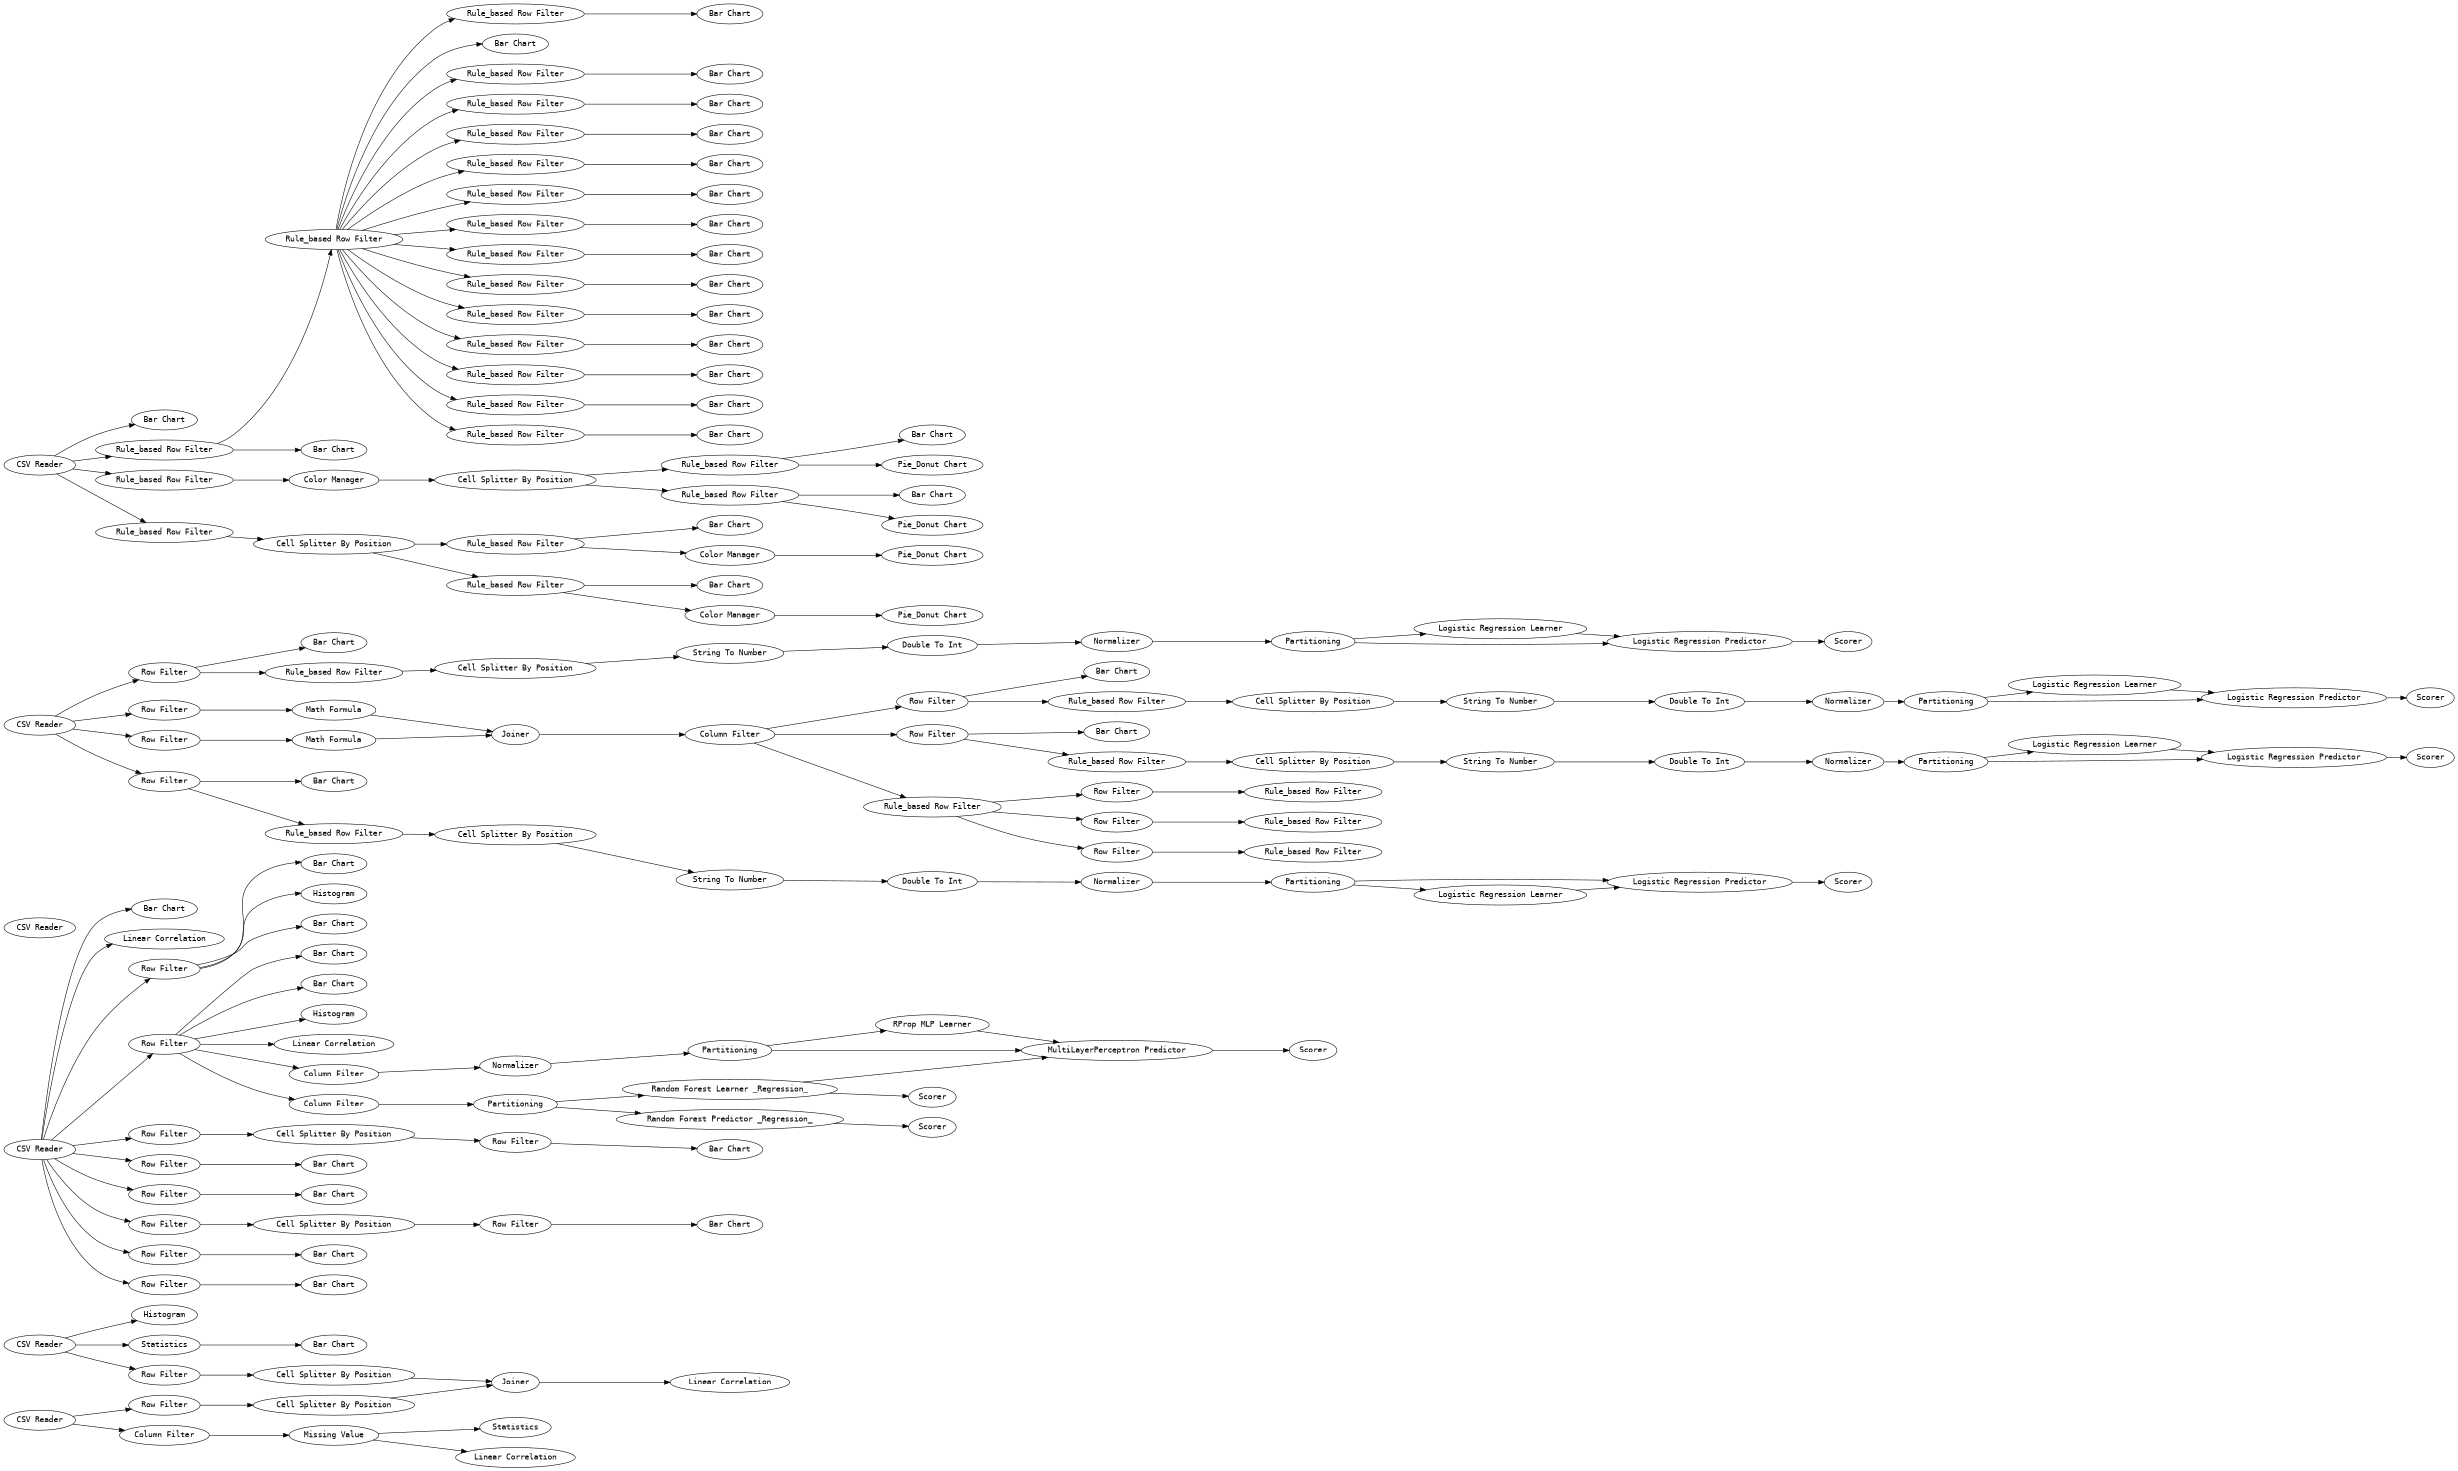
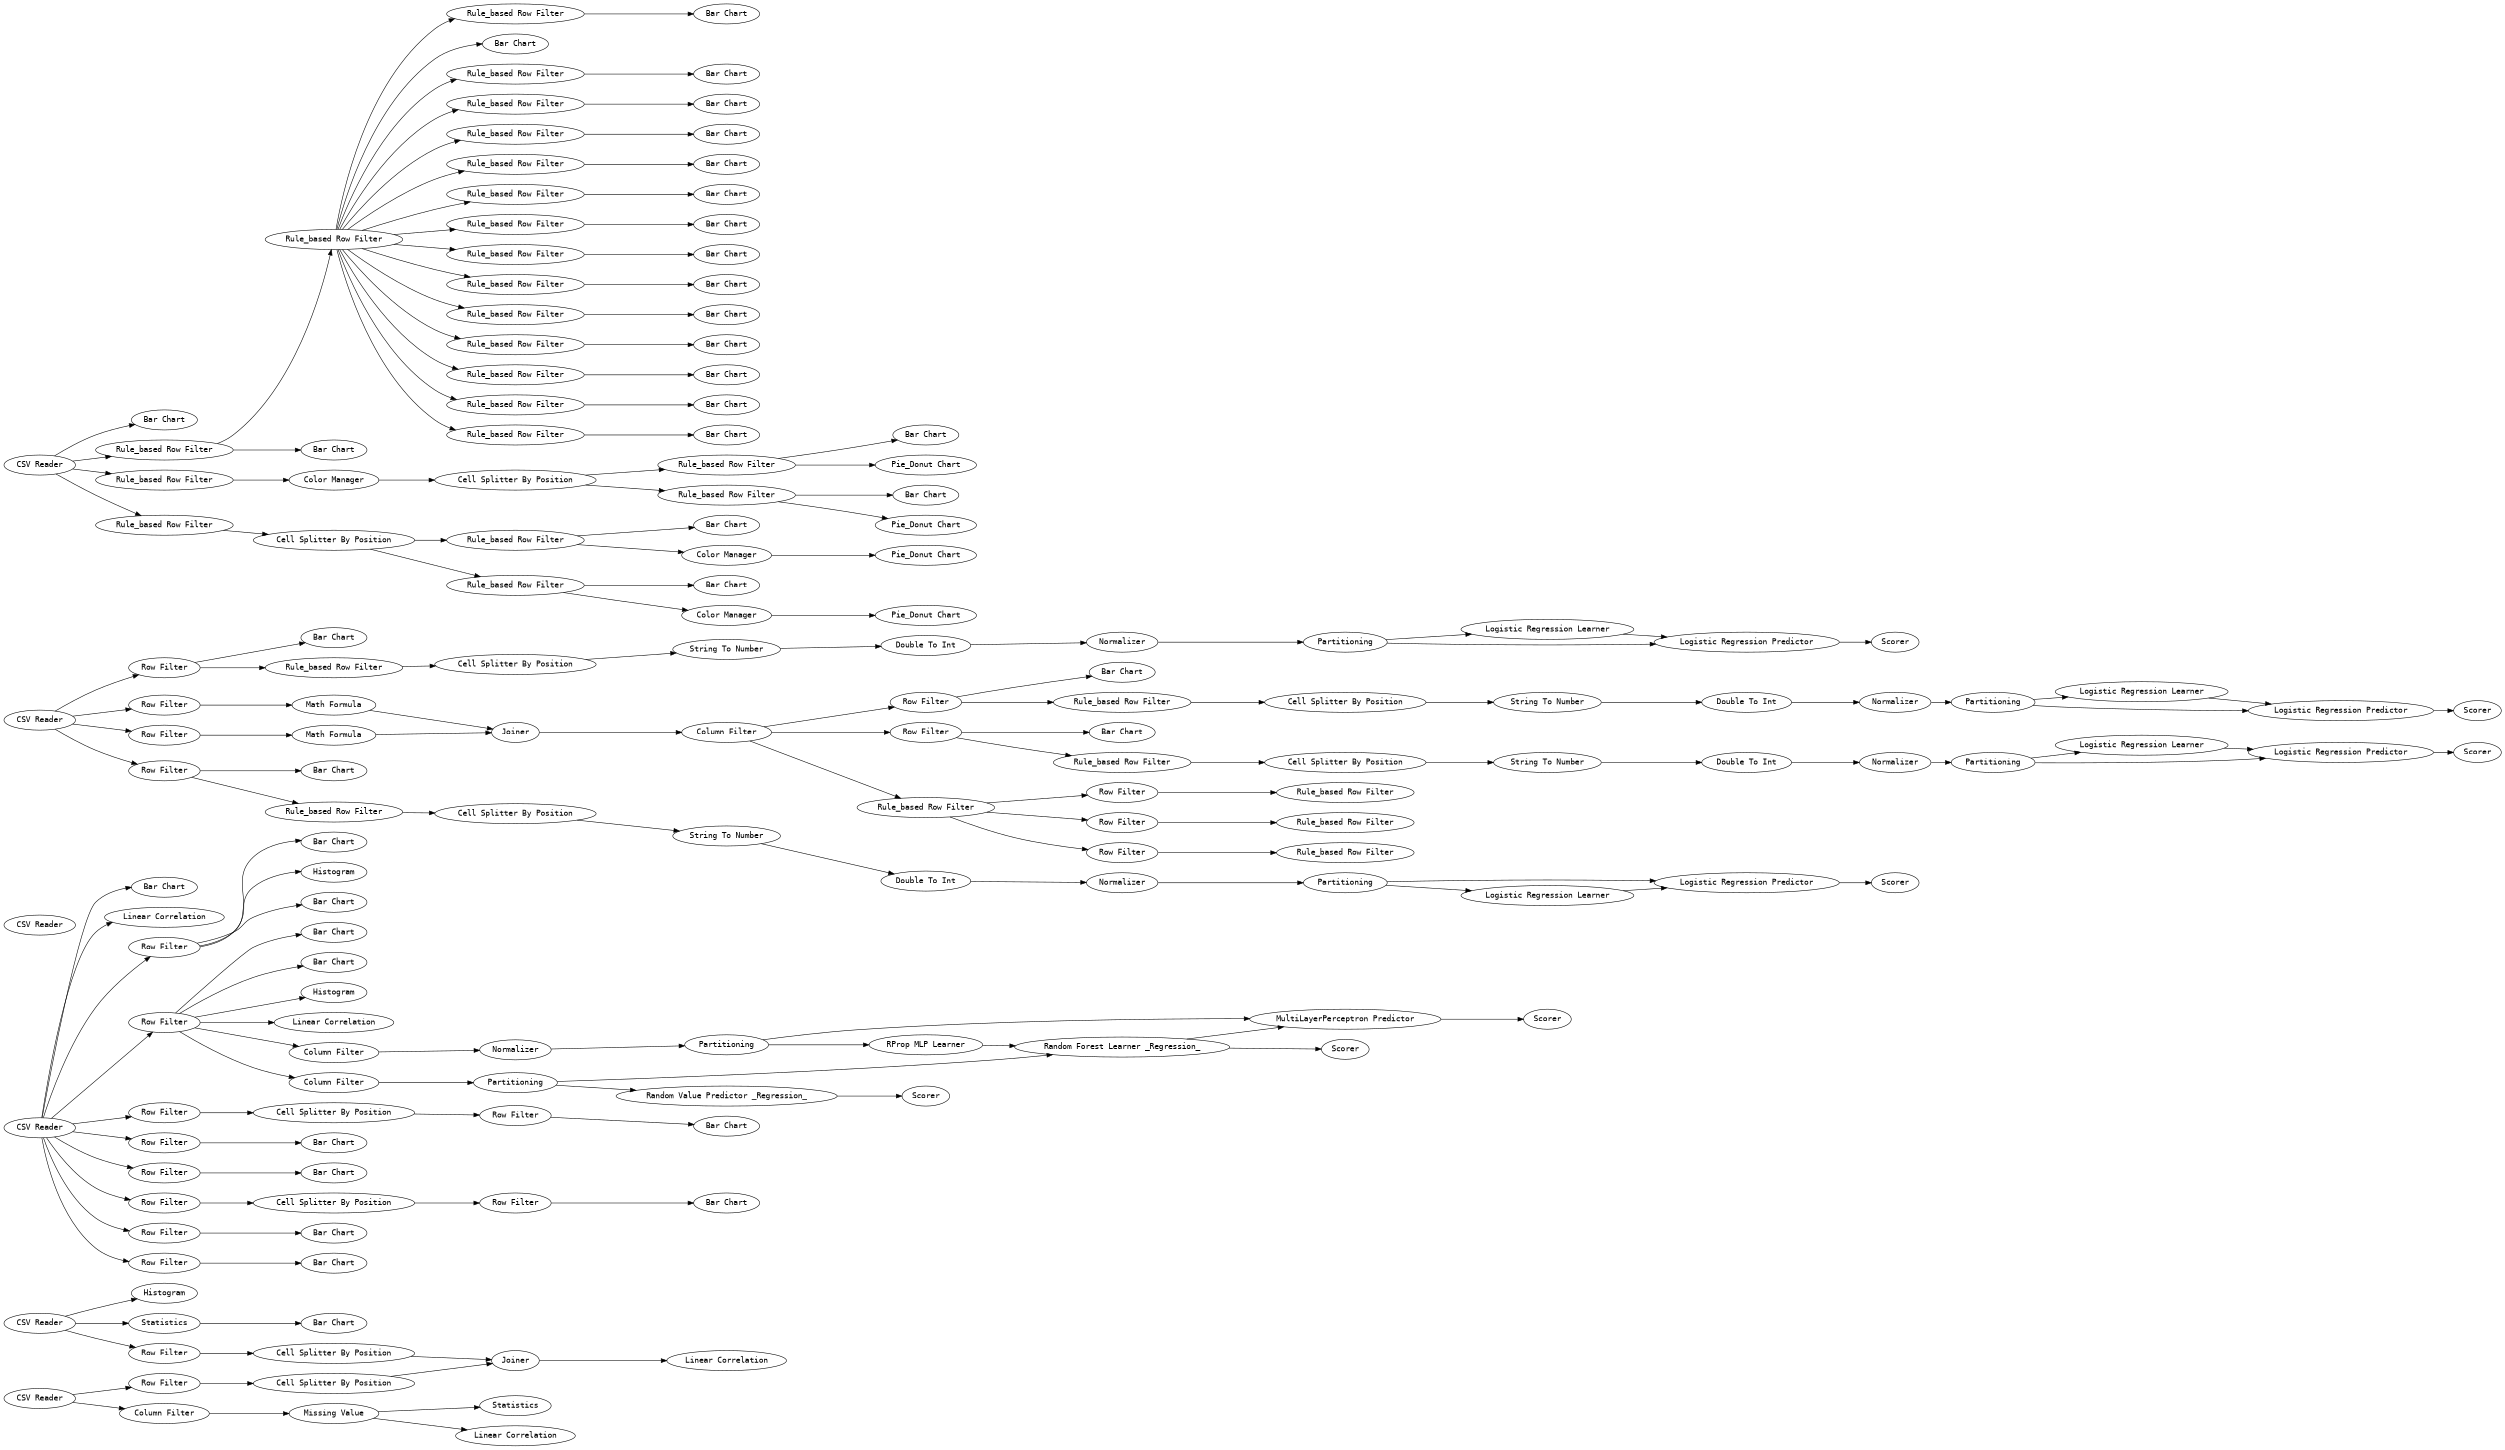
(1015, 1036) -> (996, 1046)
(730, 1119) -> (727, 1096)
